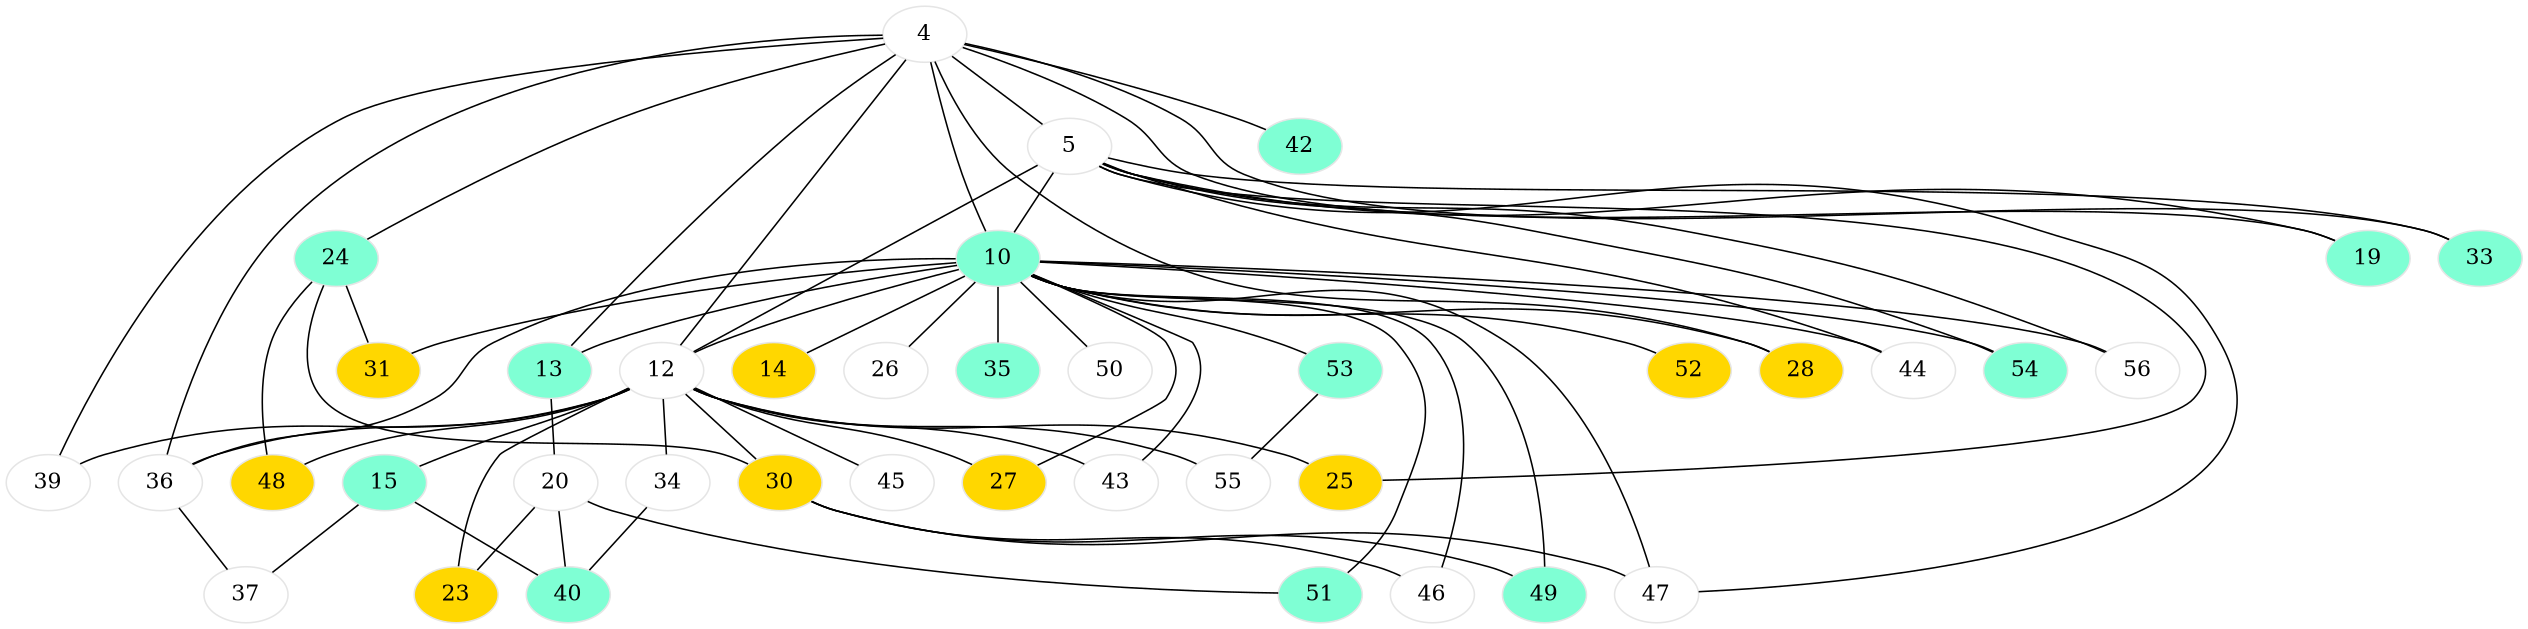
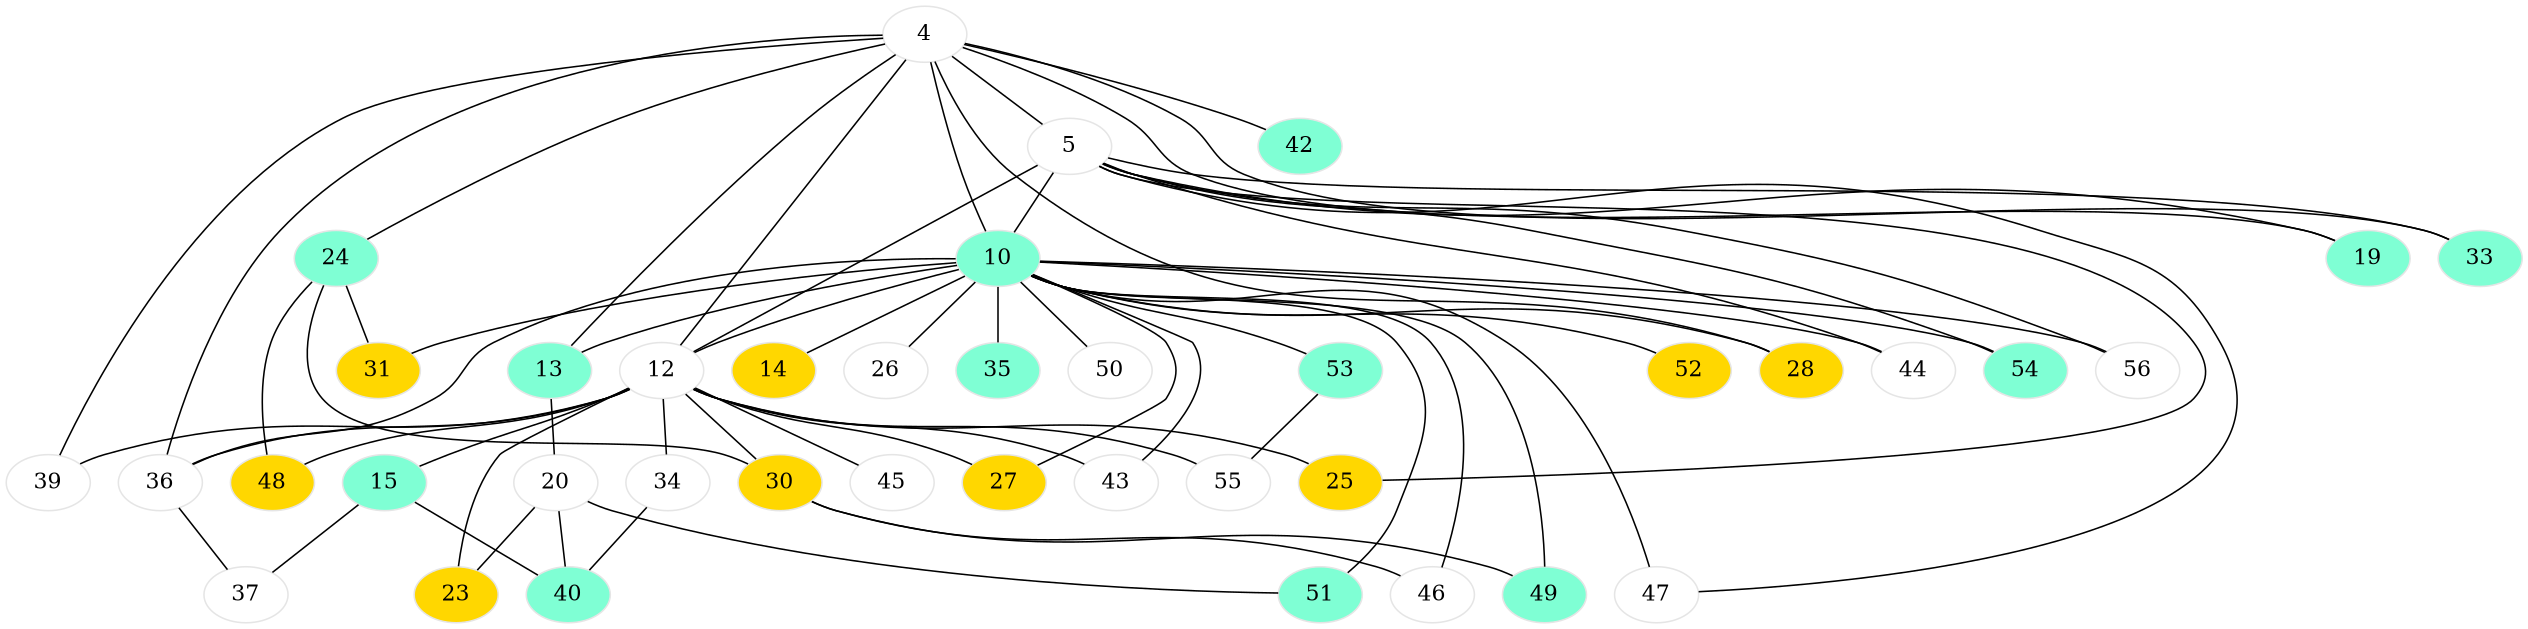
(1403, 535) -> none
